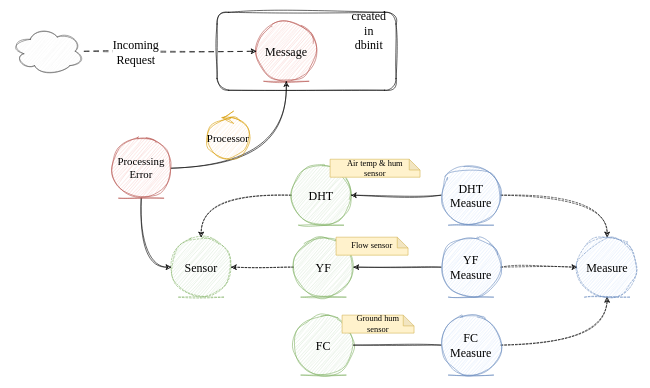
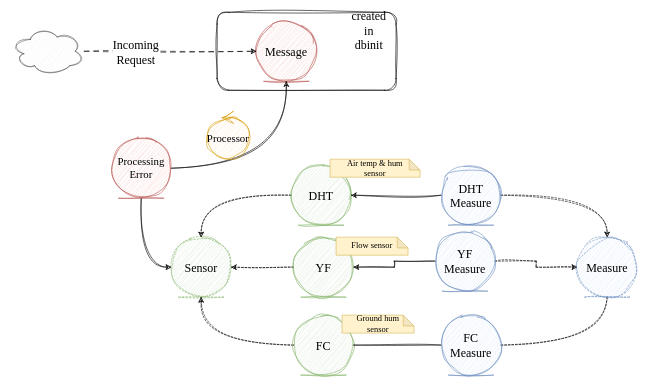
(471, 267) -> (465, 261)
(592, 328) -> (592, 327)
none -> (253, 342)
